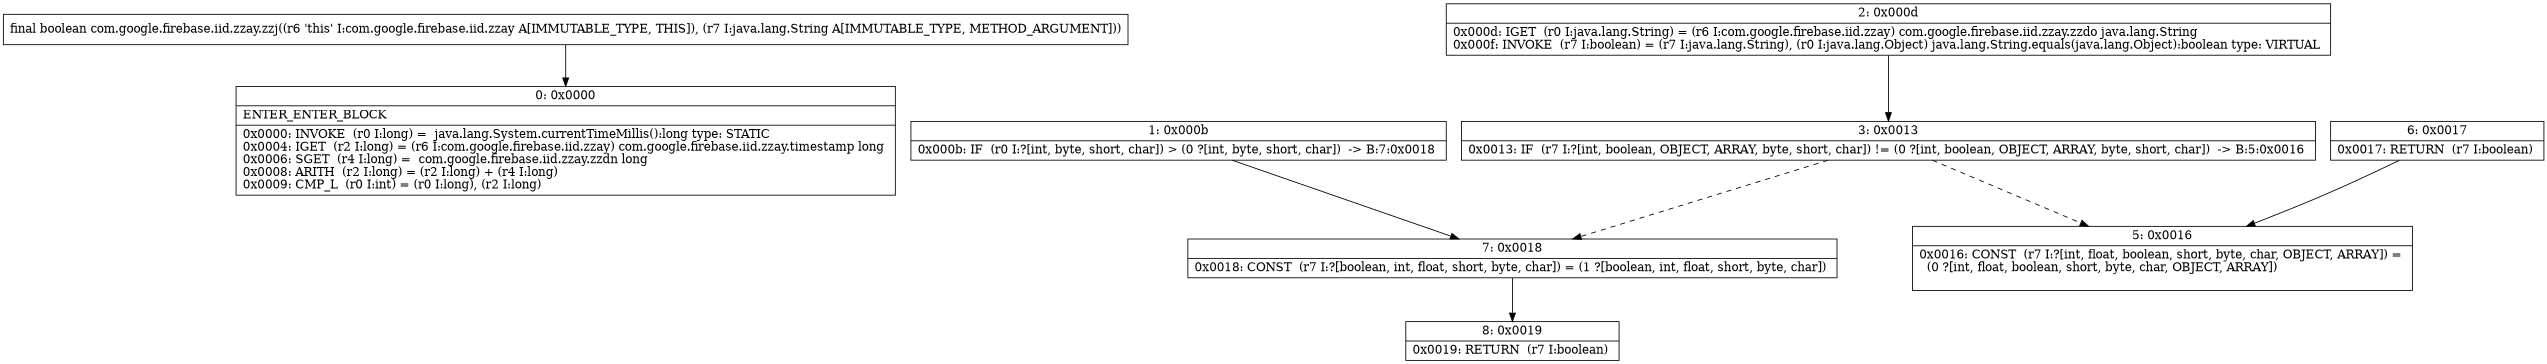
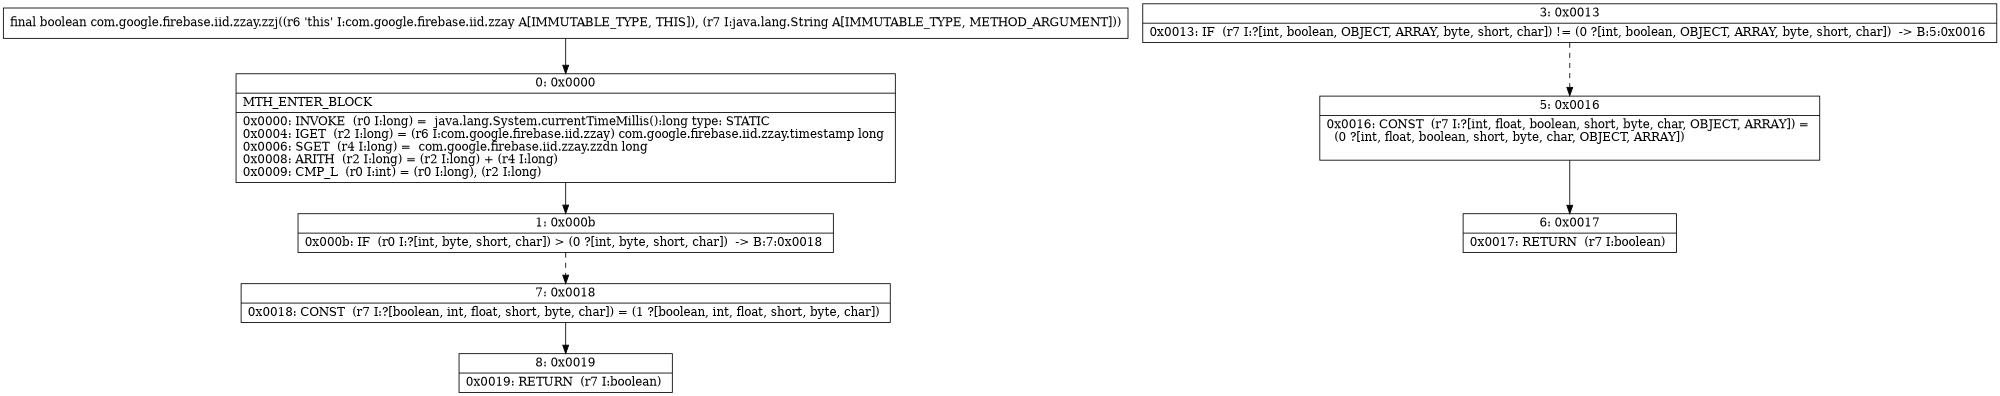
(1888, 30) -> none
(315, 115) -> (308, 102)
(2328, 193) -> (1570, 183)
none -> (566, 194)
(1341, 198) -> (566, 264)
(1704, 198) -> none
